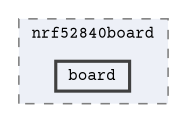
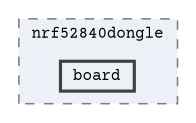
(93, 34) -> (98, 34)
